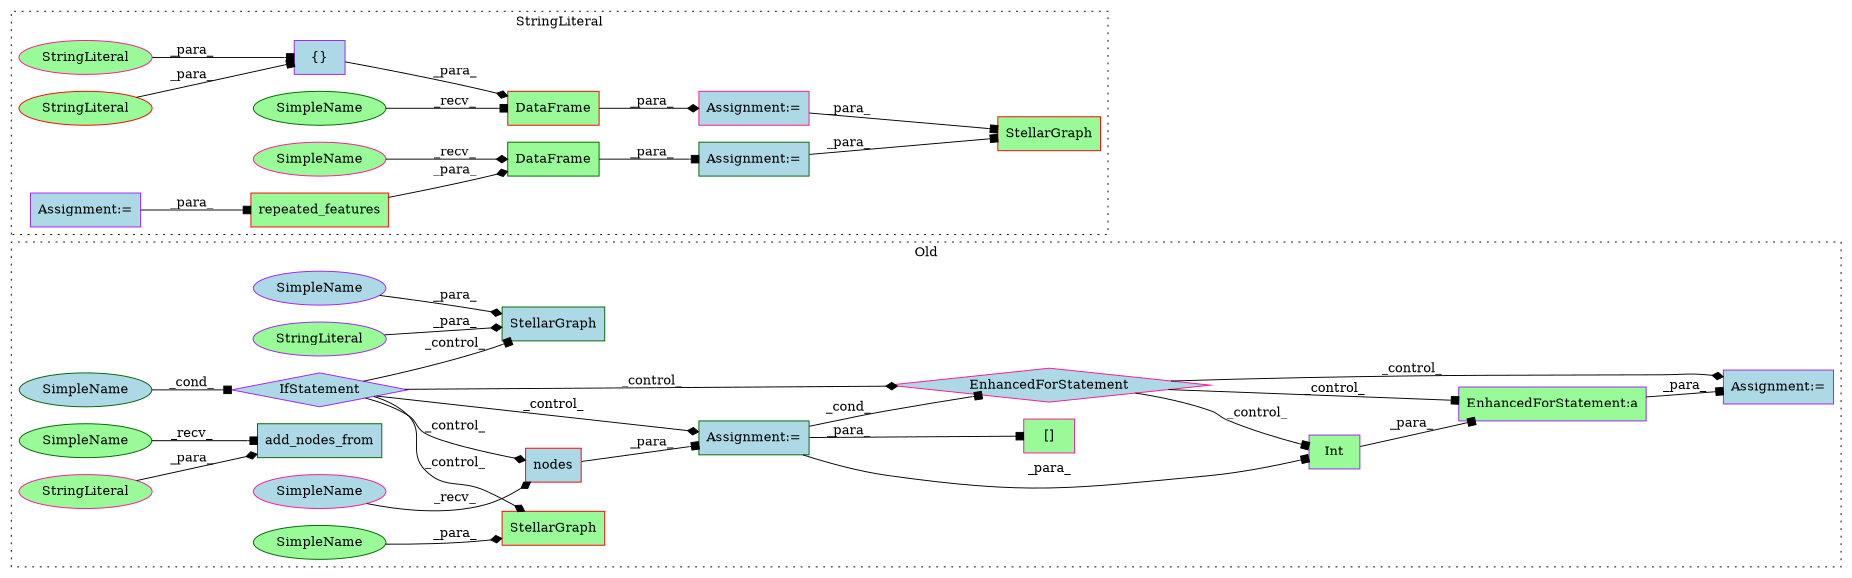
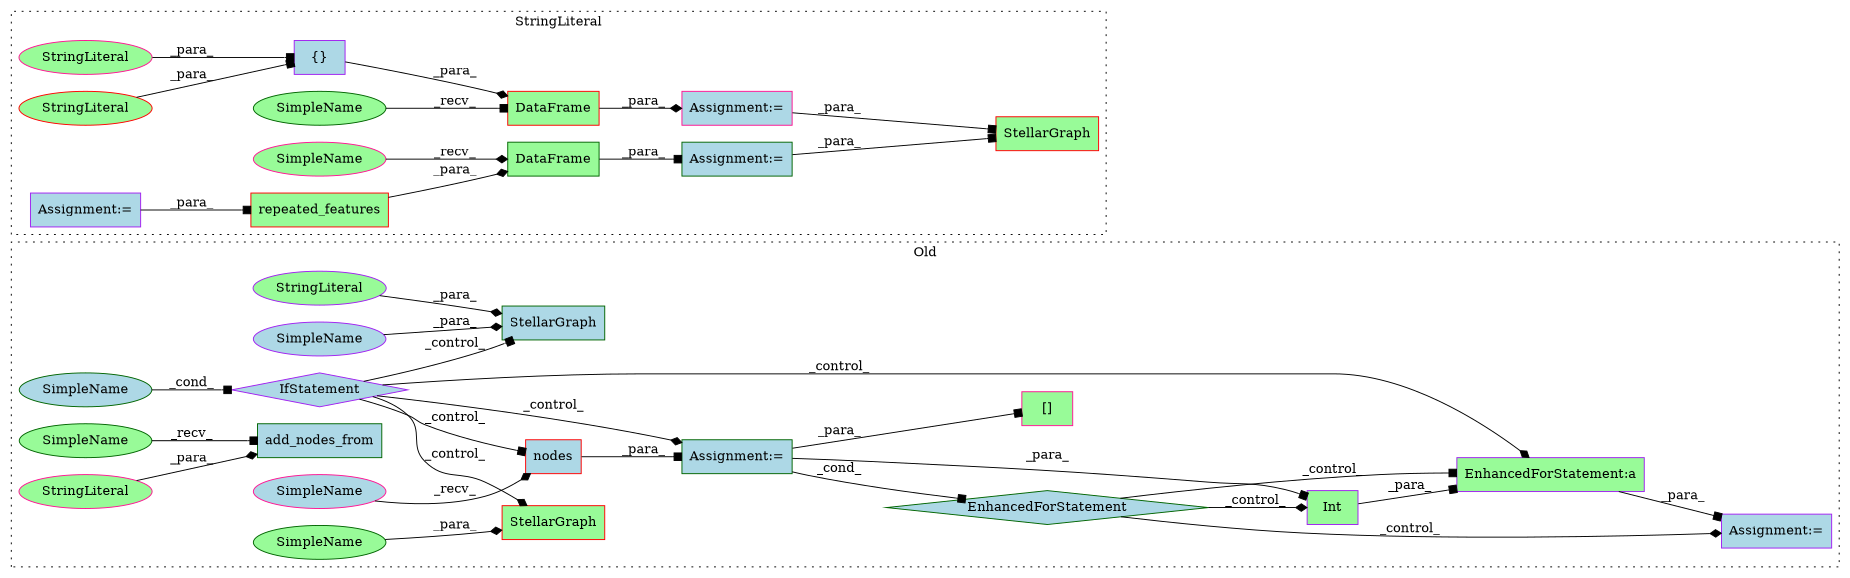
(1049, 385) -> (1047, 508)
(646, 388) -> (960, 374)
(1219, 415) -> (1252, 508)
(435, 438) -> (436, 429)
